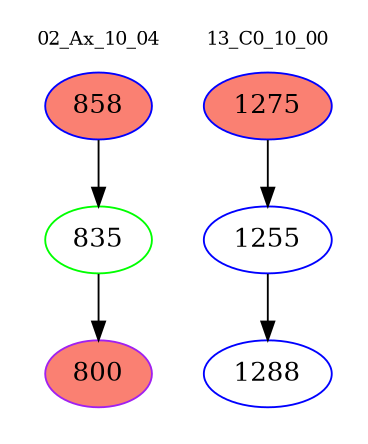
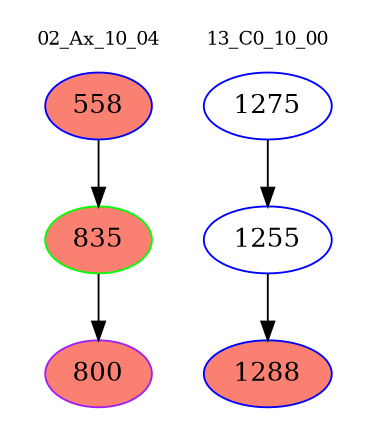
(99, 106) -> (99, 106)
(268, 106) -> (268, 106)
(99, 240) -> (99, 240)
(268, 374) -> (268, 374)
